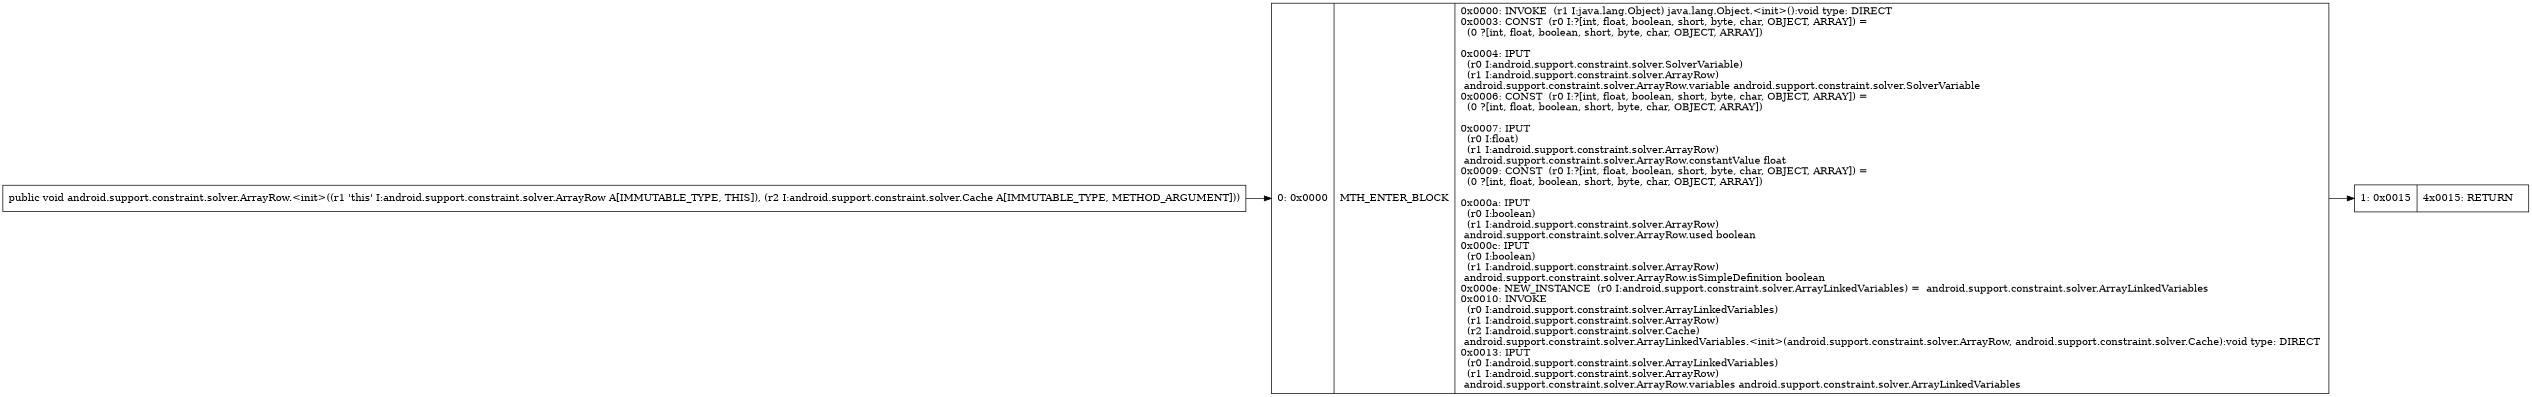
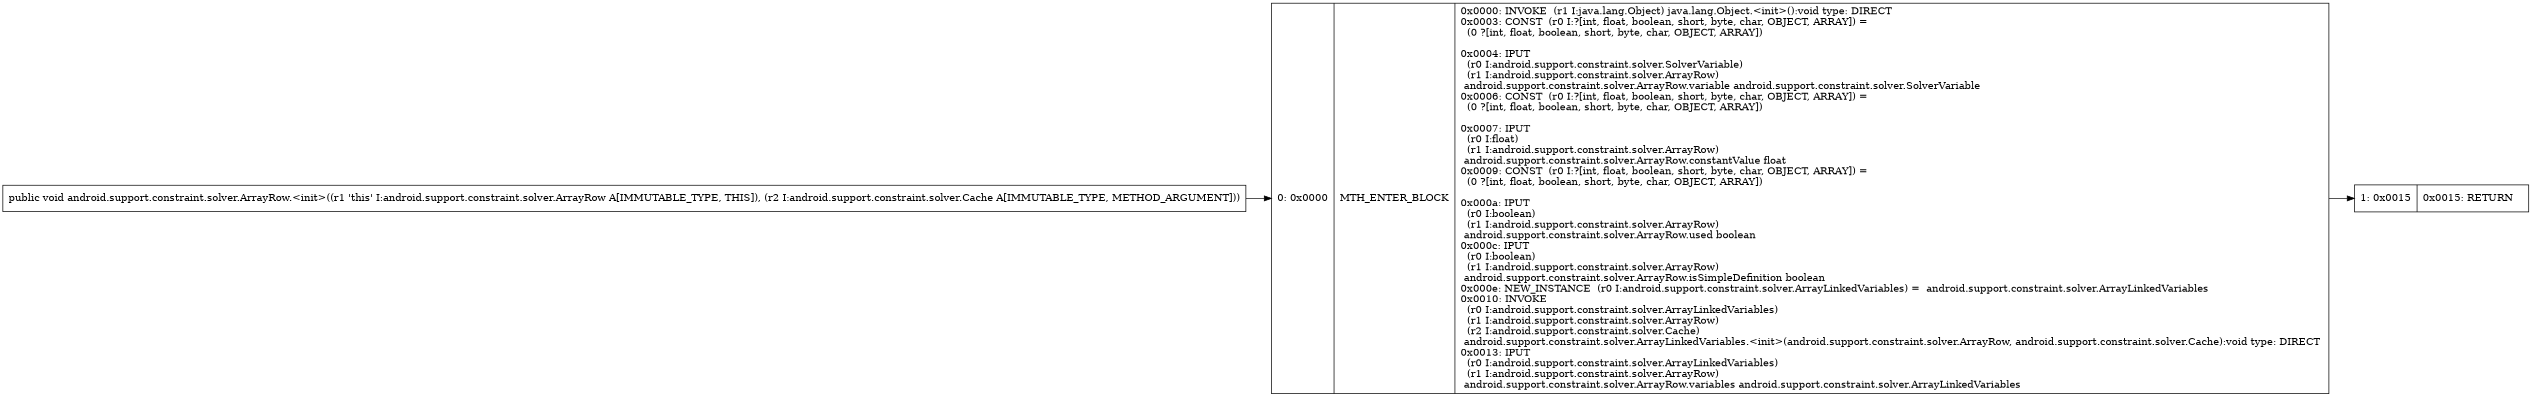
(2473, 198) -> (2473, 198)
